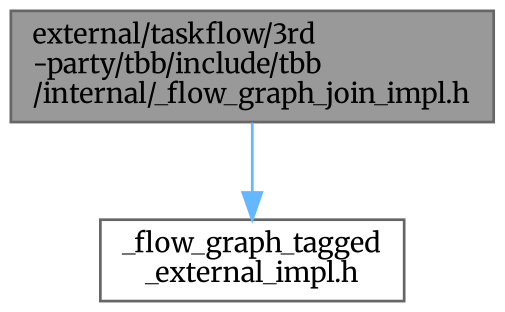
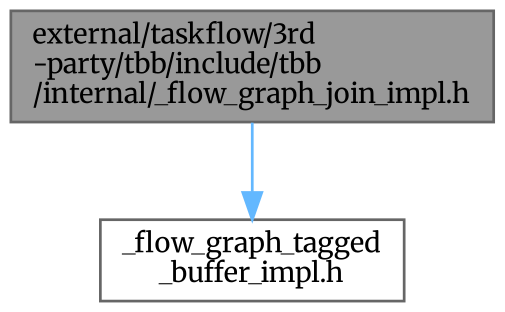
(252, 260) -> (252, 260)
